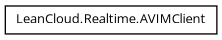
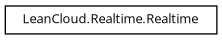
(111, 20) -> (111, 20)
